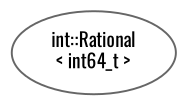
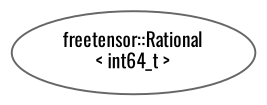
(94, 53) -> (134, 53)
